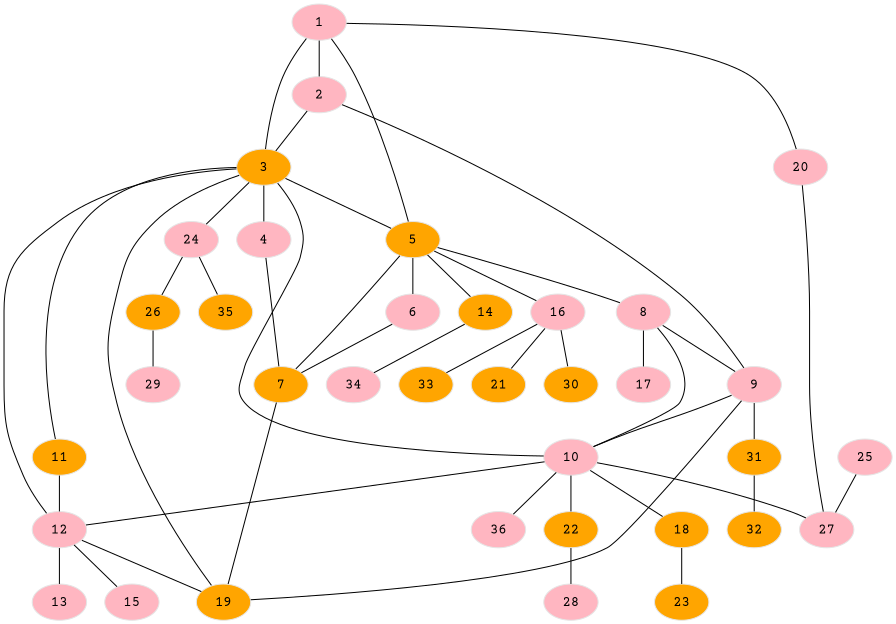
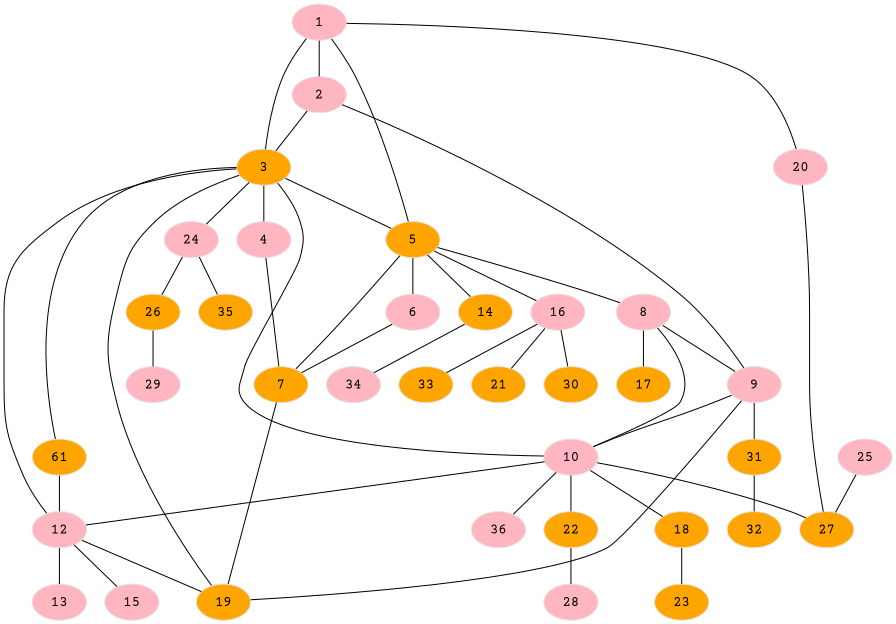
(643, 385) -> (643, 385)
(59, 457) -> (59, 457)
(827, 530) -> (827, 530)
